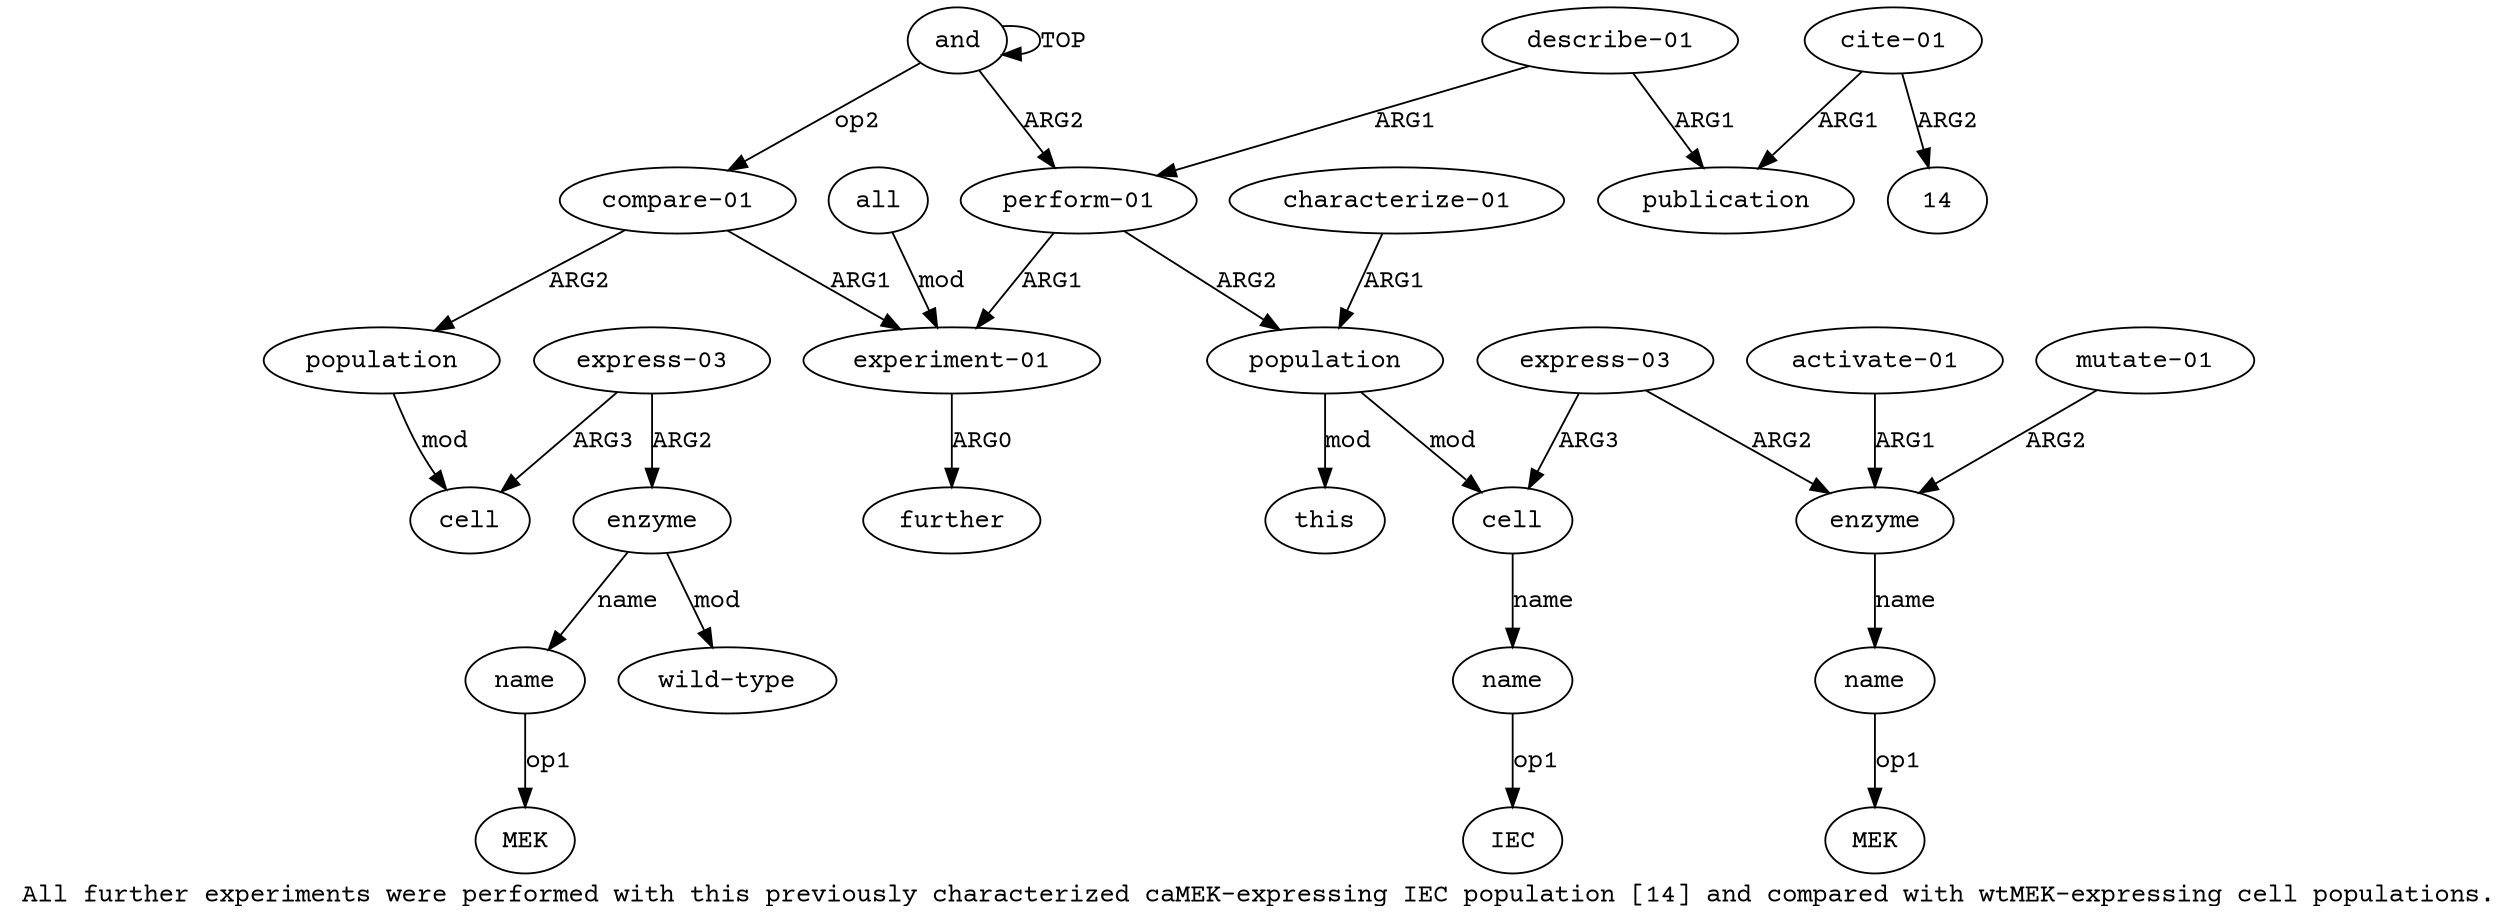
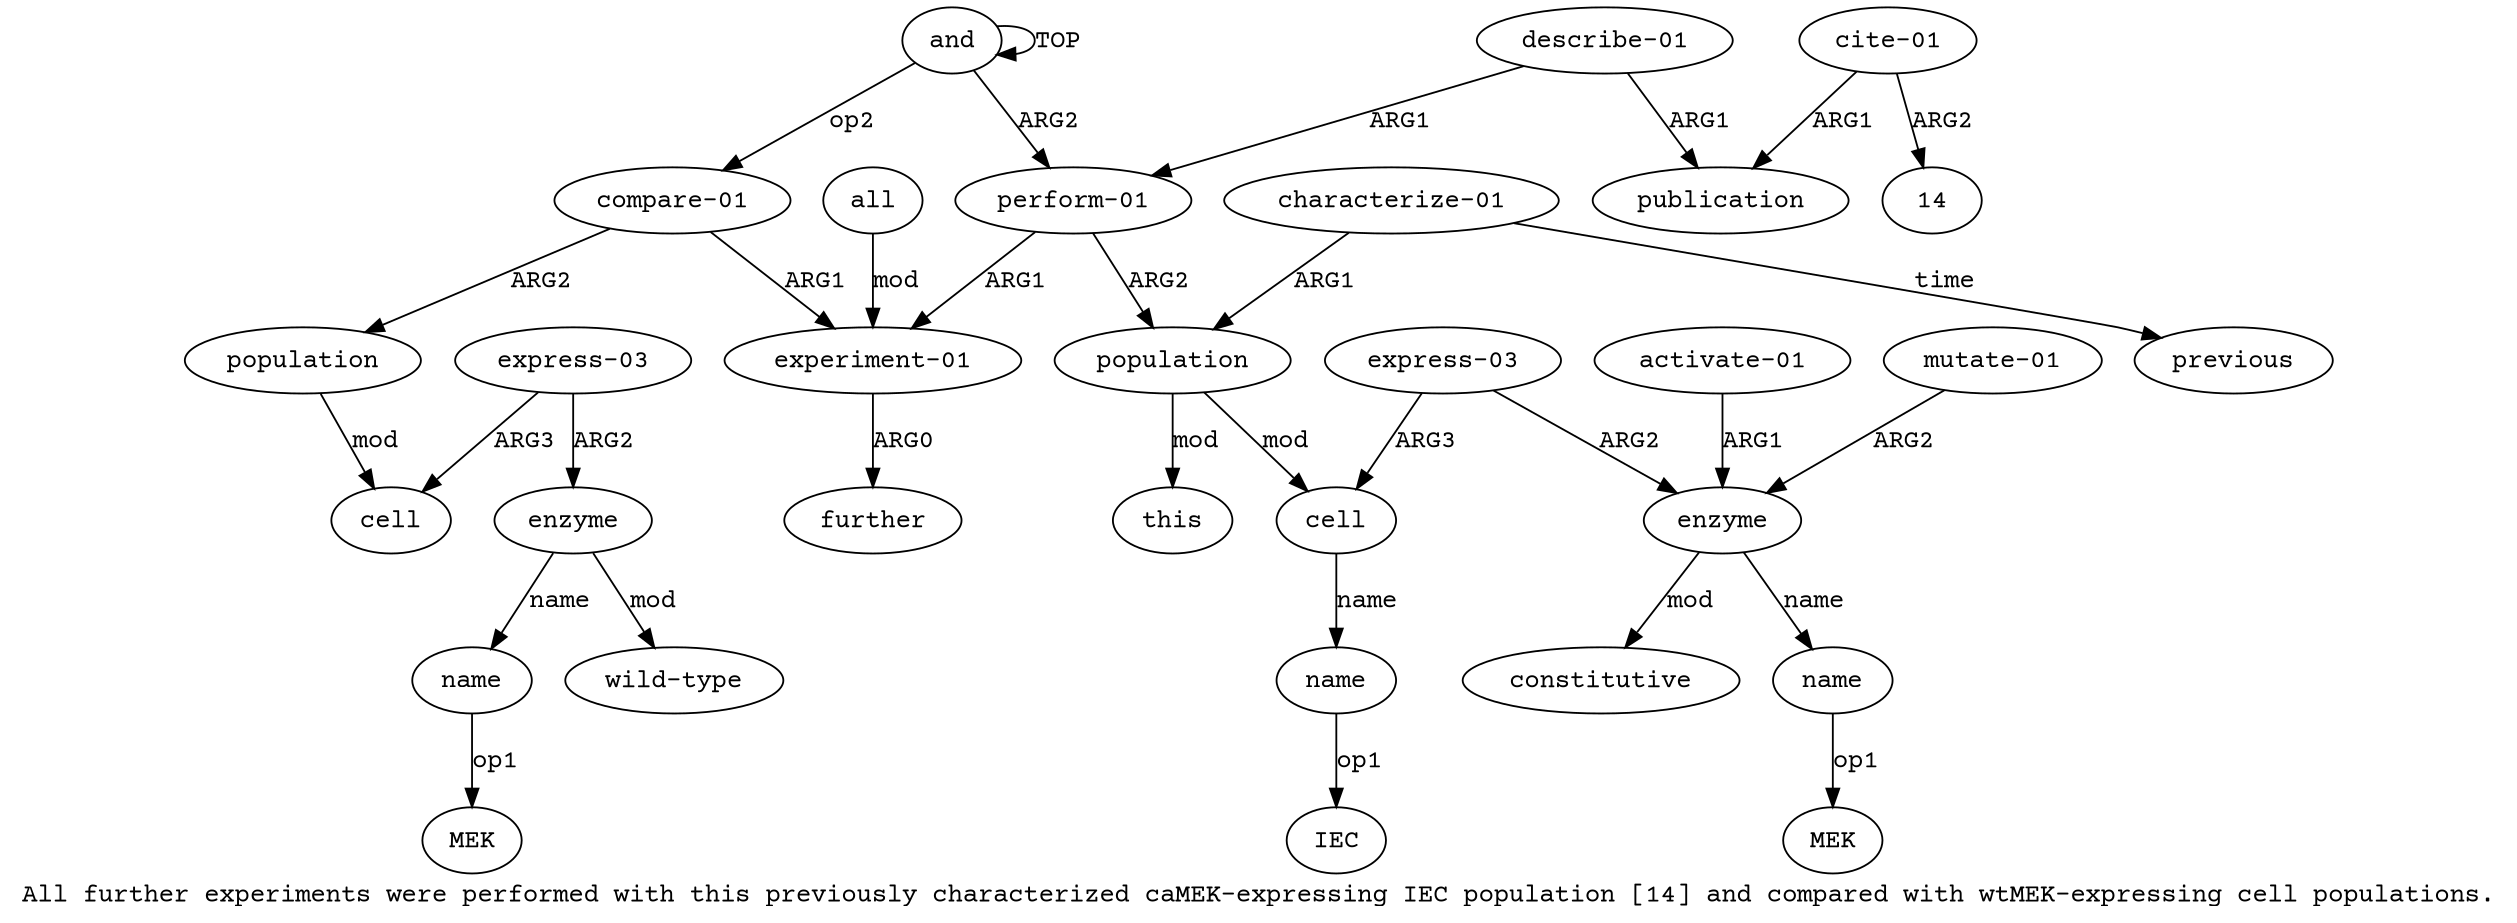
none -> (2234, 360)
none -> (1601, 680)
